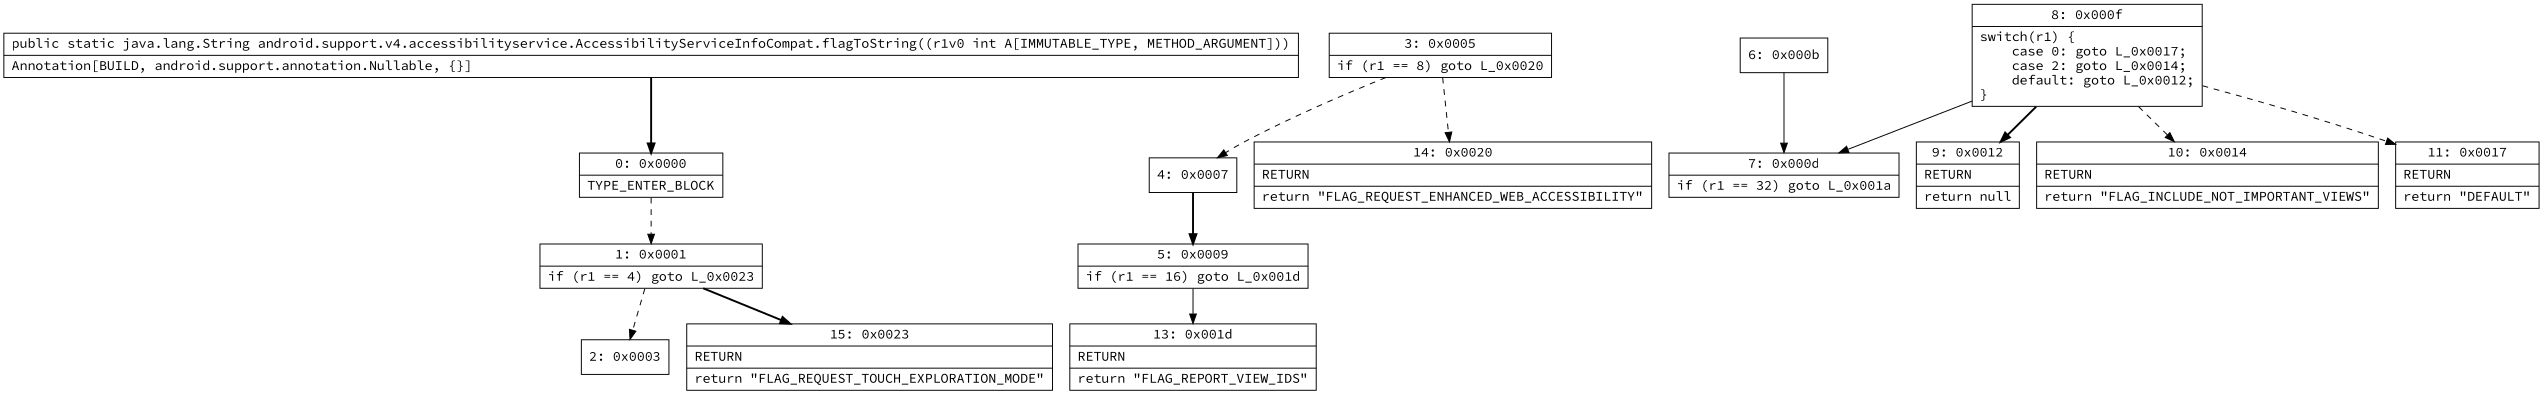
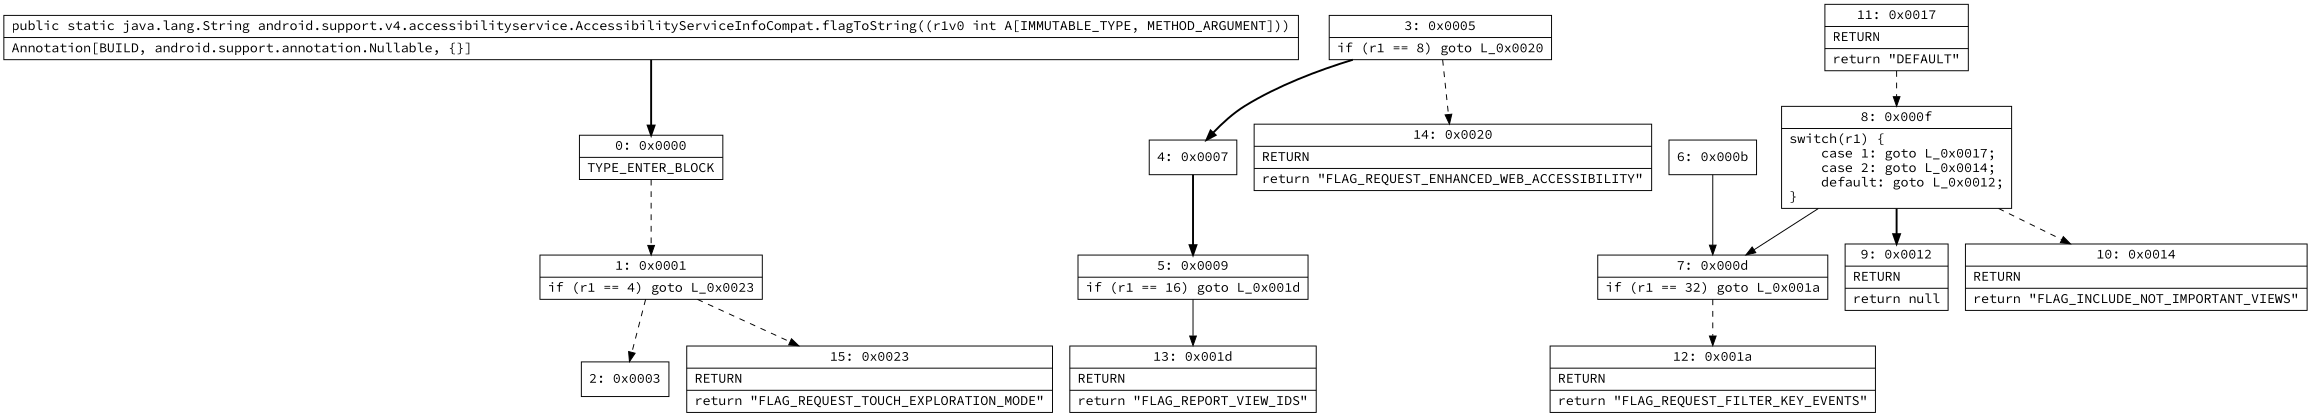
(2083, 51) -> (1893, 154)
(1305, 112) -> (1278, 88)
(2295, 112) -> (1897, 84)
(742, 304) -> (744, 321)
none -> (1713, 379)
